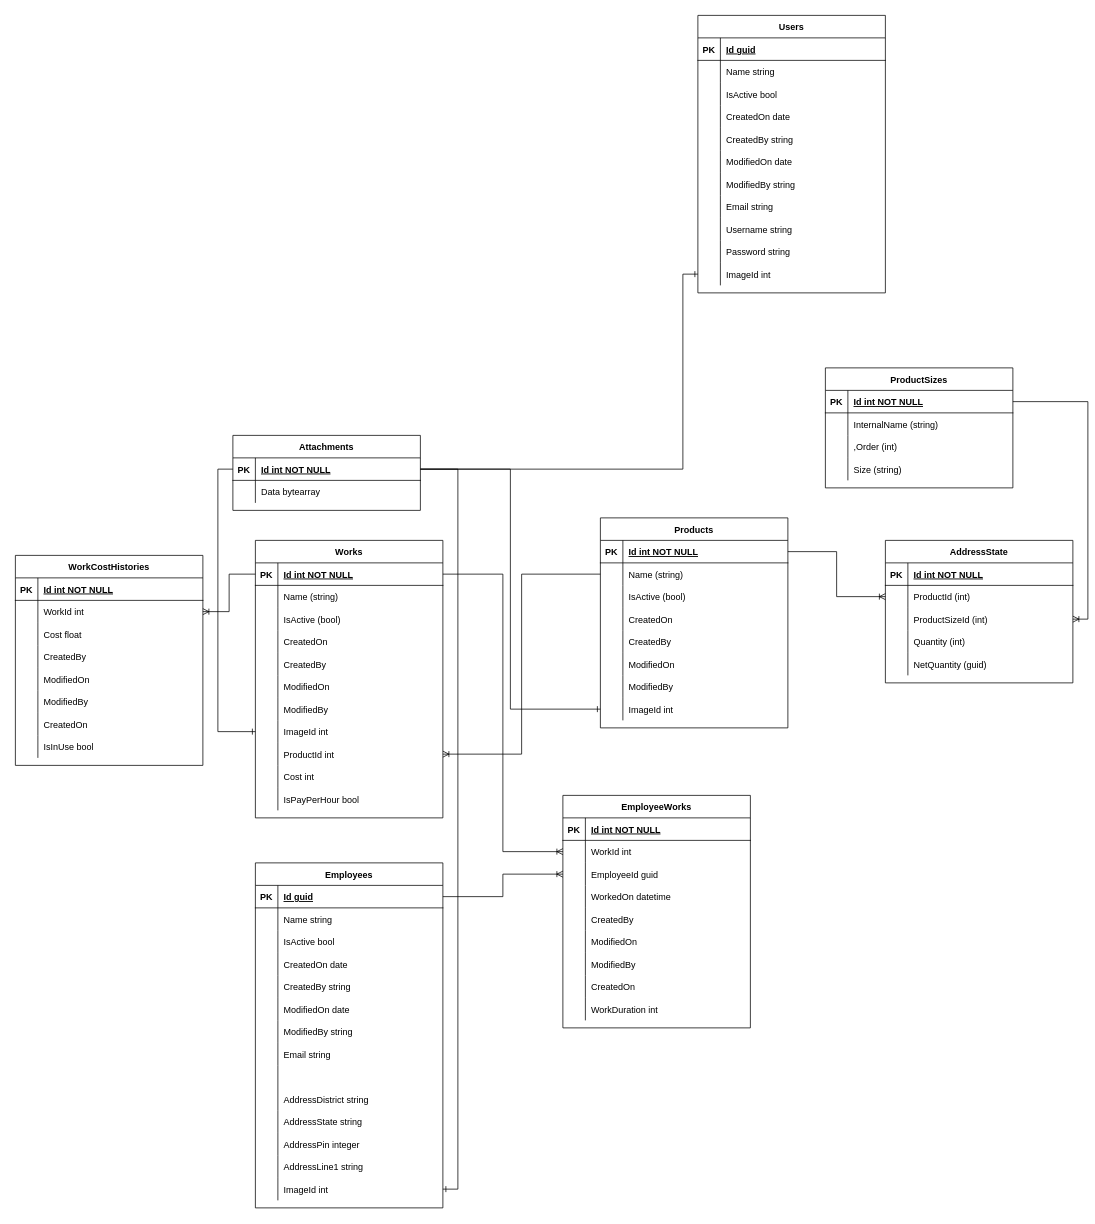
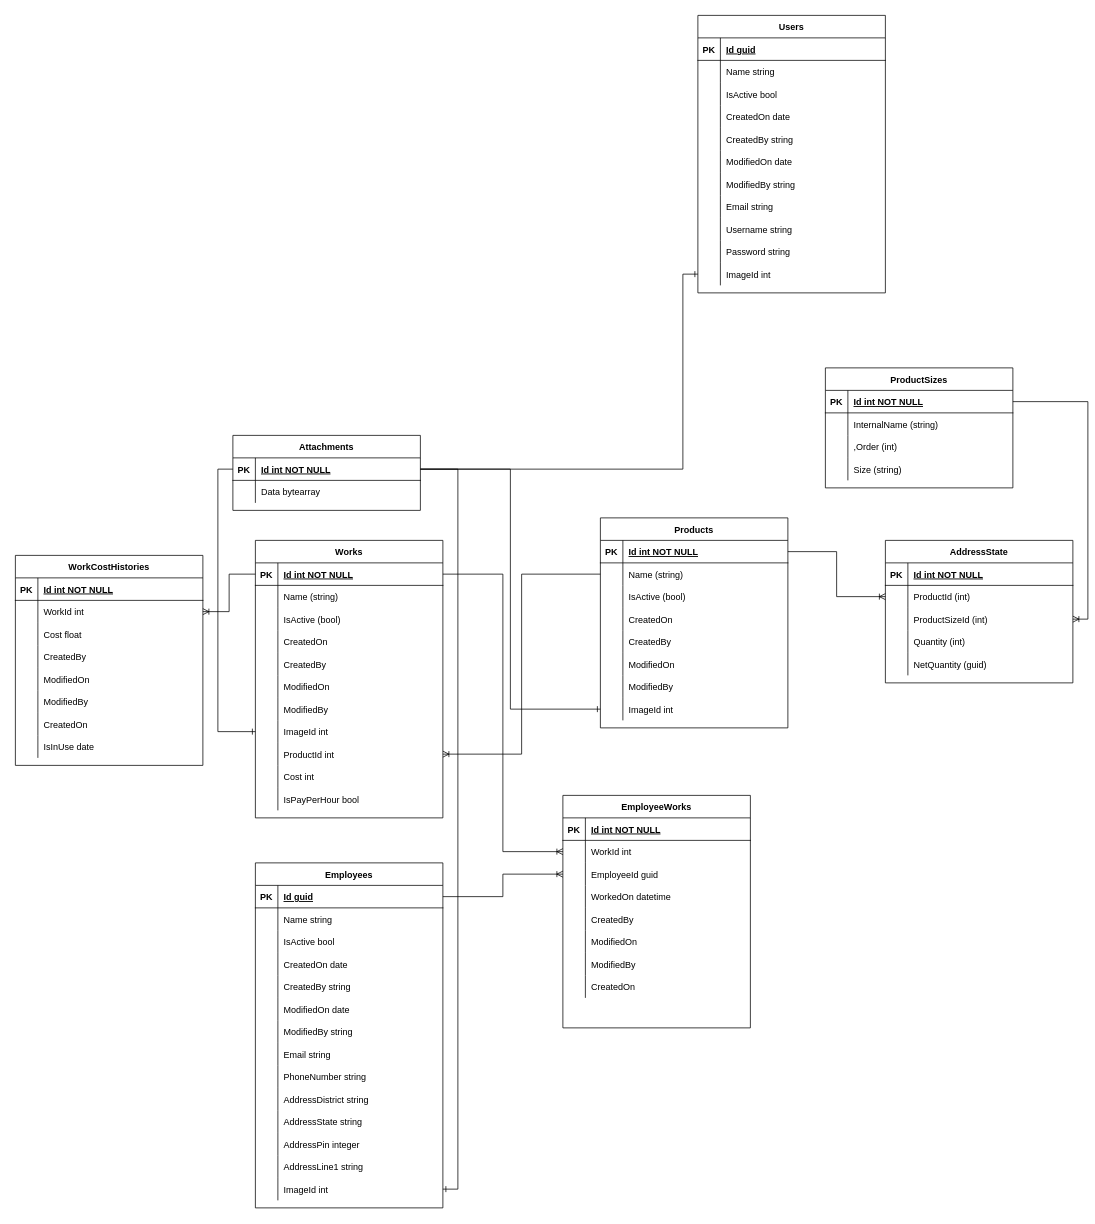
(71, 747) -> (73, 747)
(668, 1009) -> none
none -> (360, 1077)
